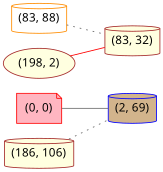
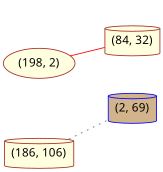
(39, 18) -> none
(132, 41) -> (132, 41)
(39, 108) -> none
